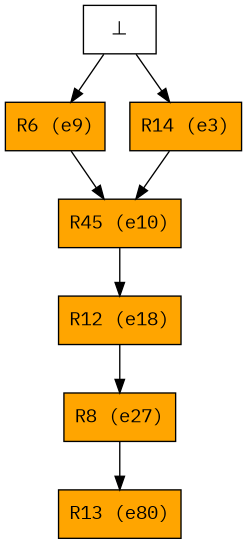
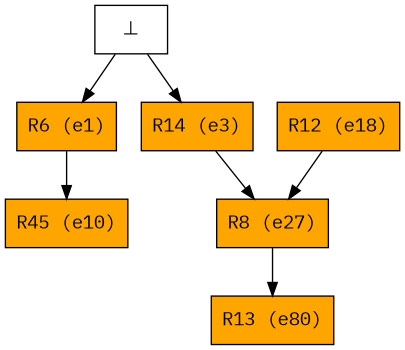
(55, 127) -> (67, 127)
(157, 169) -> (231, 170)
(120, 265) -> none
